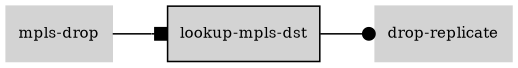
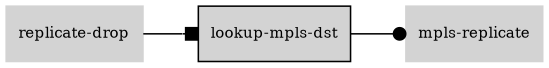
(59, 34) -> (75, 34)
(444, 34) -> (474, 34)
